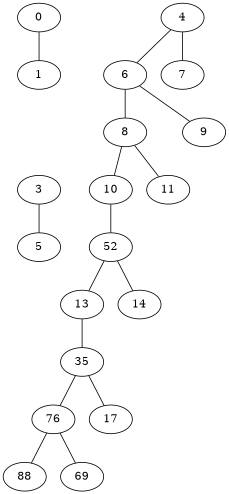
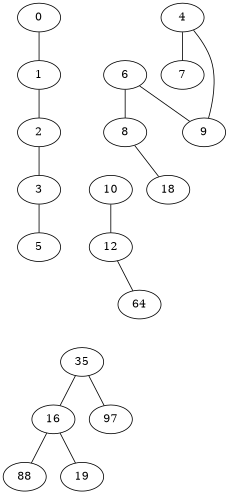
(154, 46) -> (213, 72)
none -> (39, 132)
(118, 161) -> none
(168, 190) -> (168, 190)
(111, 247) -> (111, 247)
(82, 305) -> none
(140, 305) -> (140, 305)
(53, 419) -> (53, 419)
(111, 419) -> (111, 419)
(82, 477) -> (82, 477)
